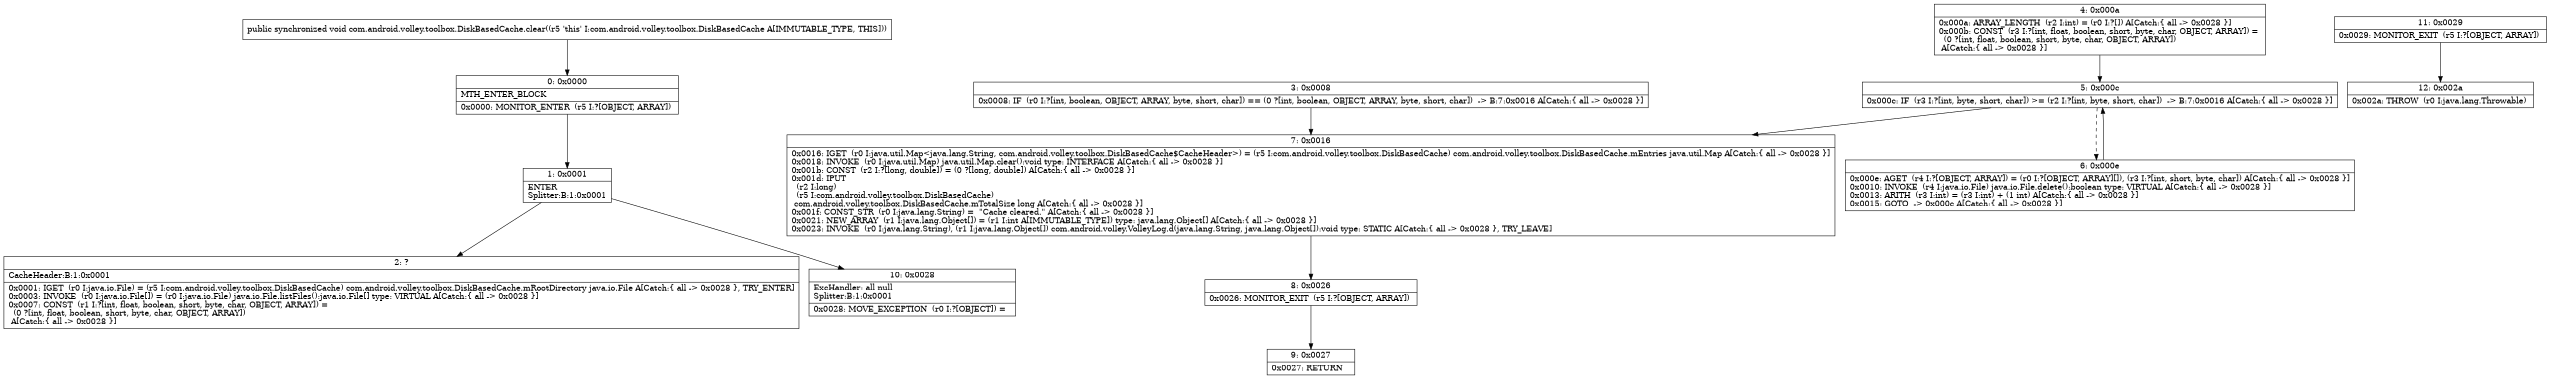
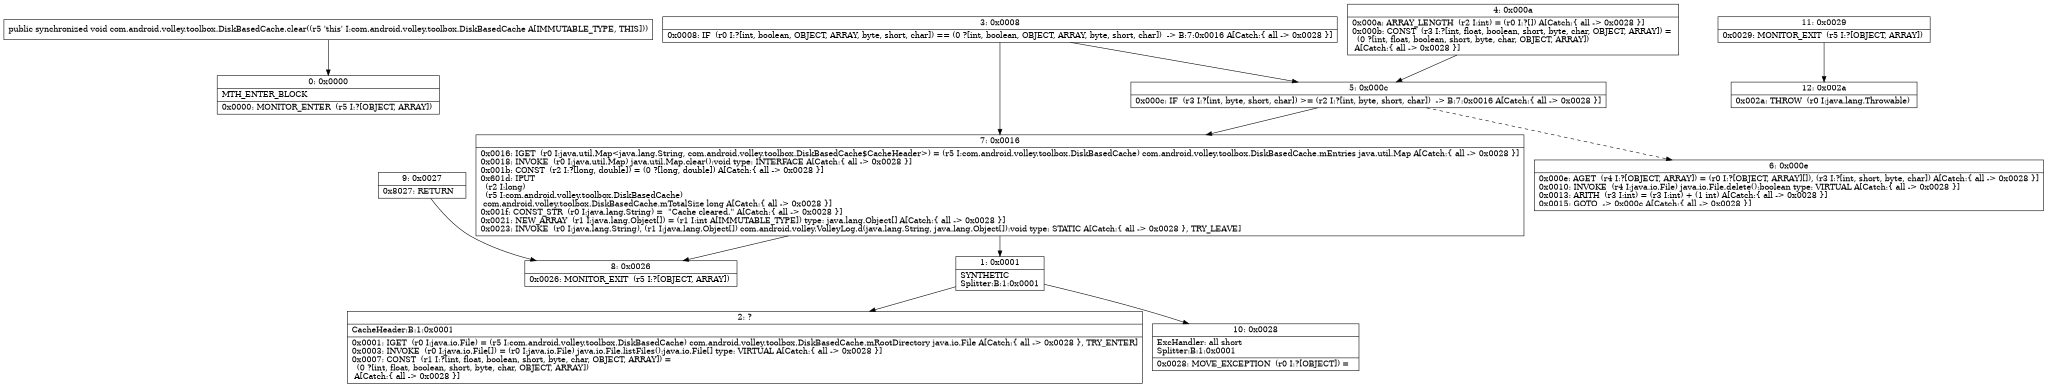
(2104, 137) -> (1181, 62)
(567, 138) -> (1000, 243)
(821, 179) -> (510, 179)
(542, 187) -> (985, 276)
(853, 288) -> (1200, 343)
(1311, 325) -> (475, 238)
(1311, 368) -> (422, 192)
